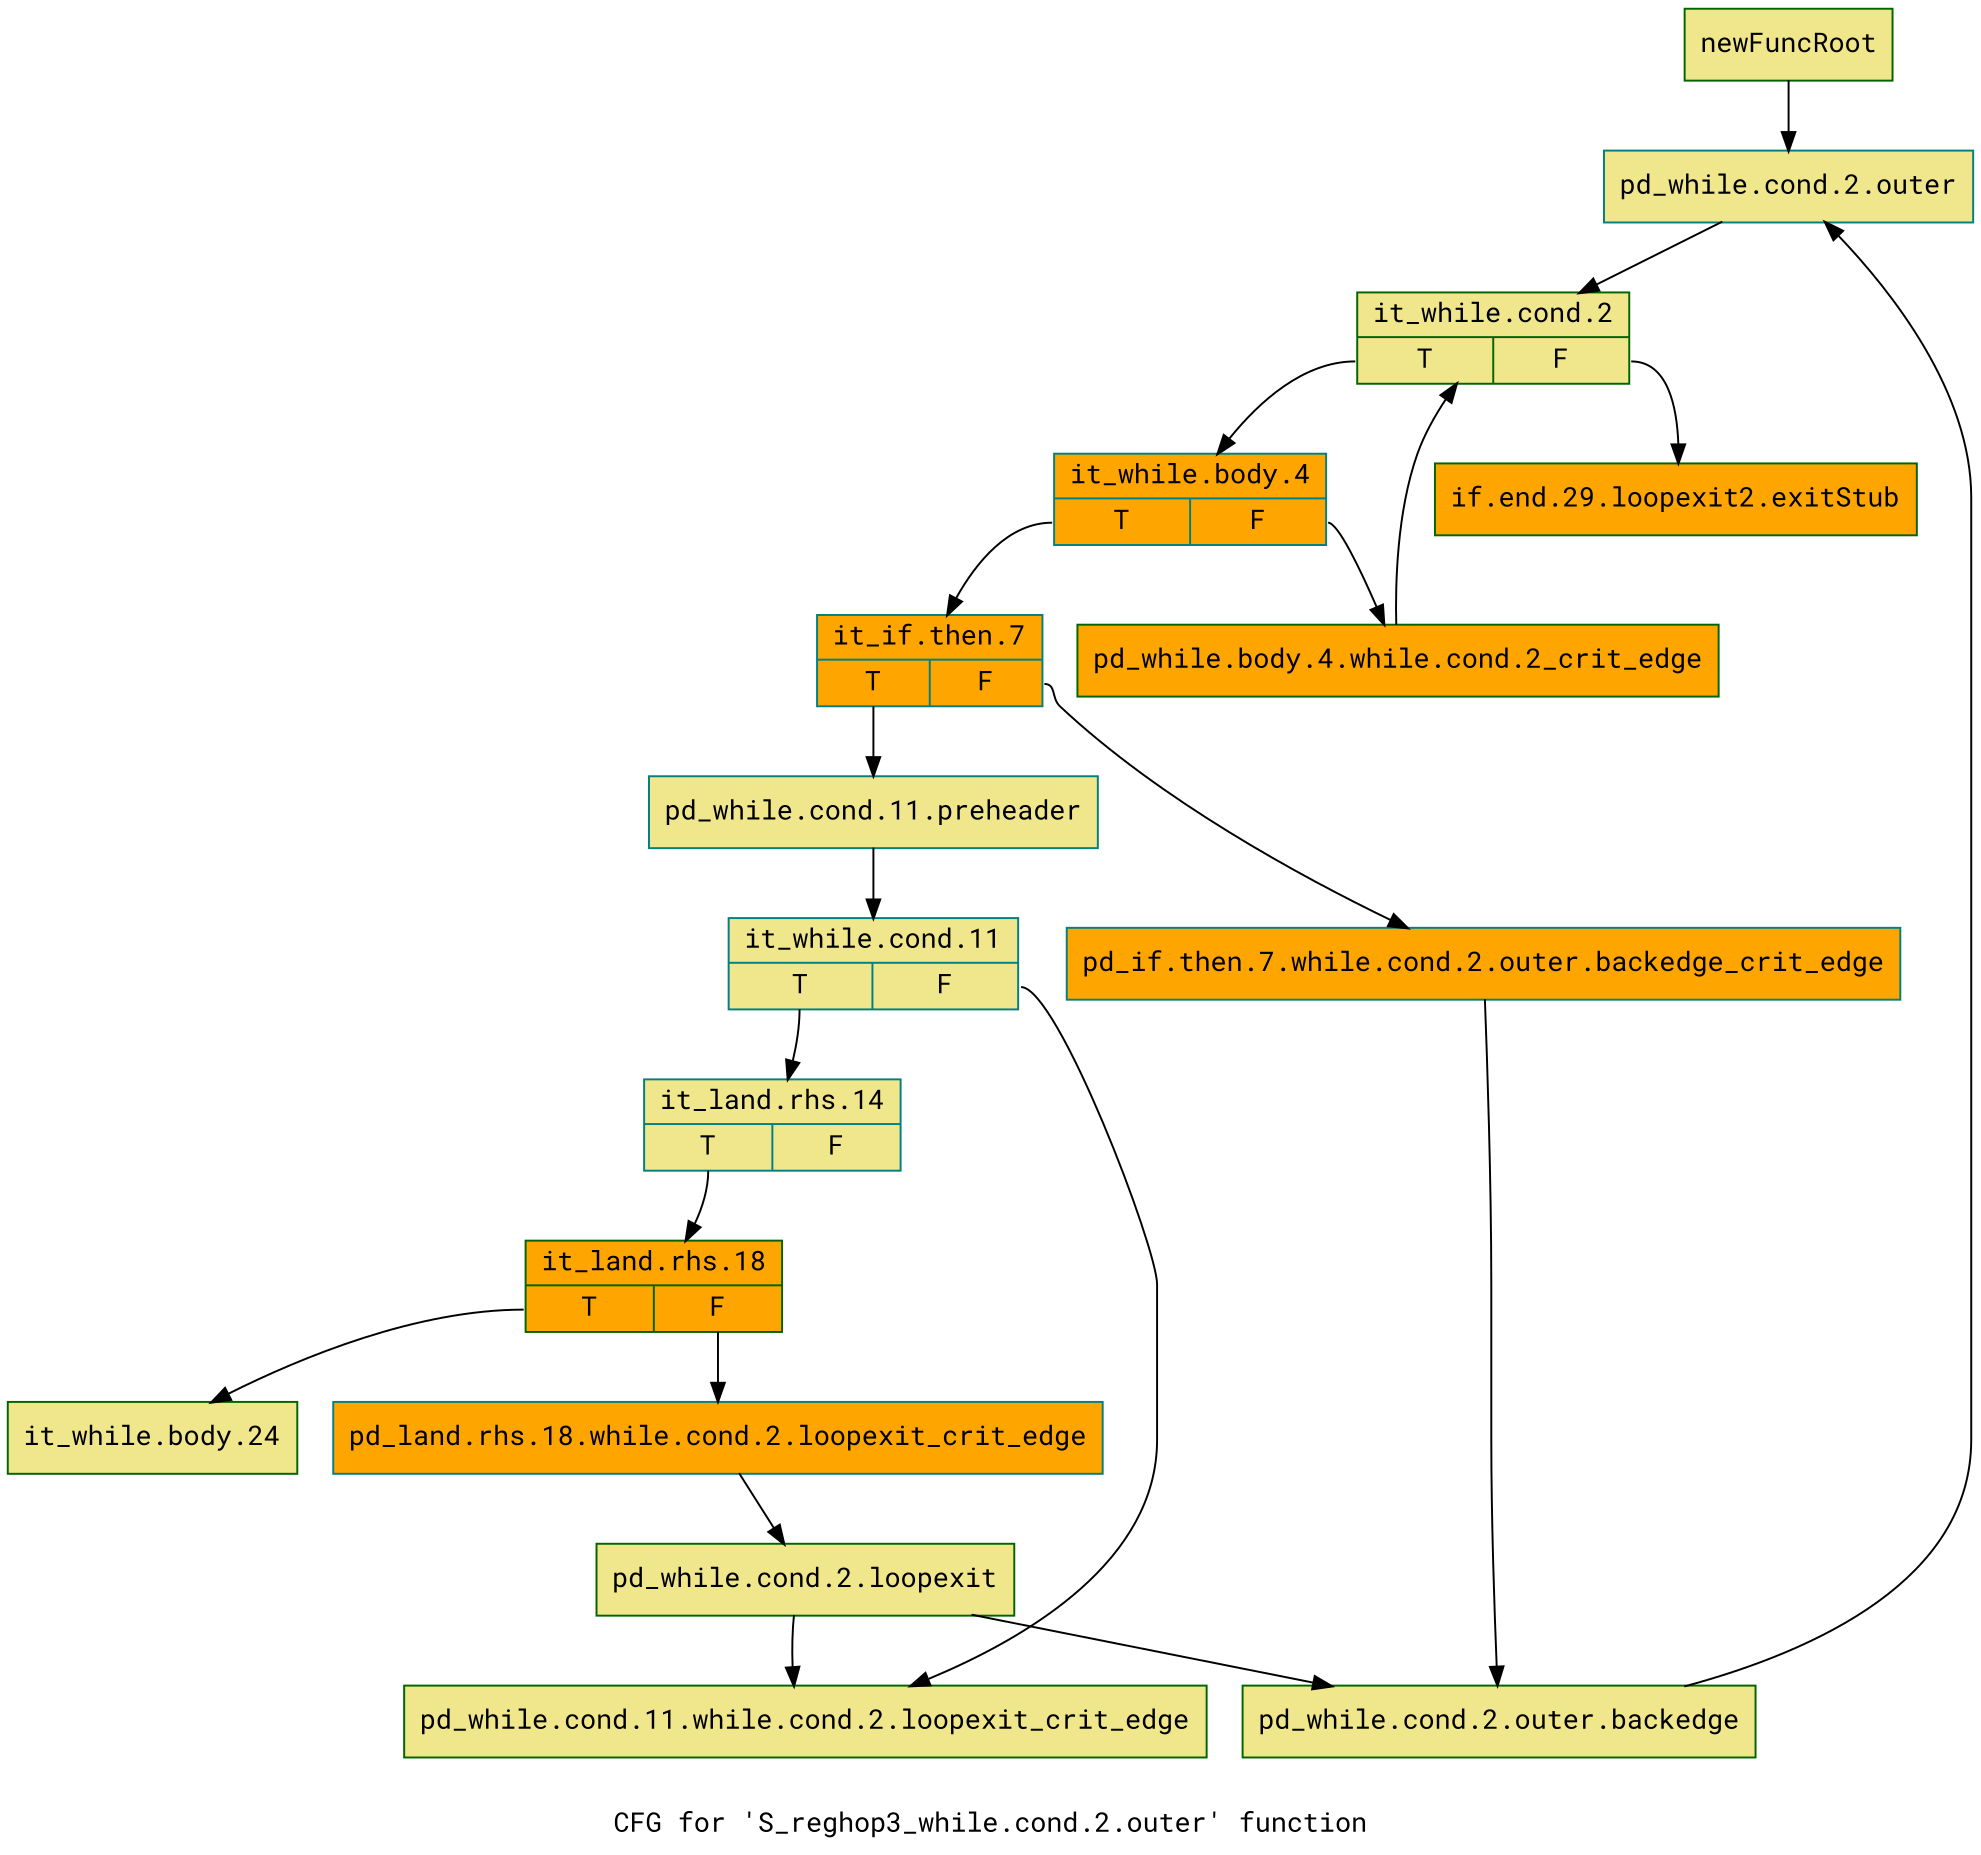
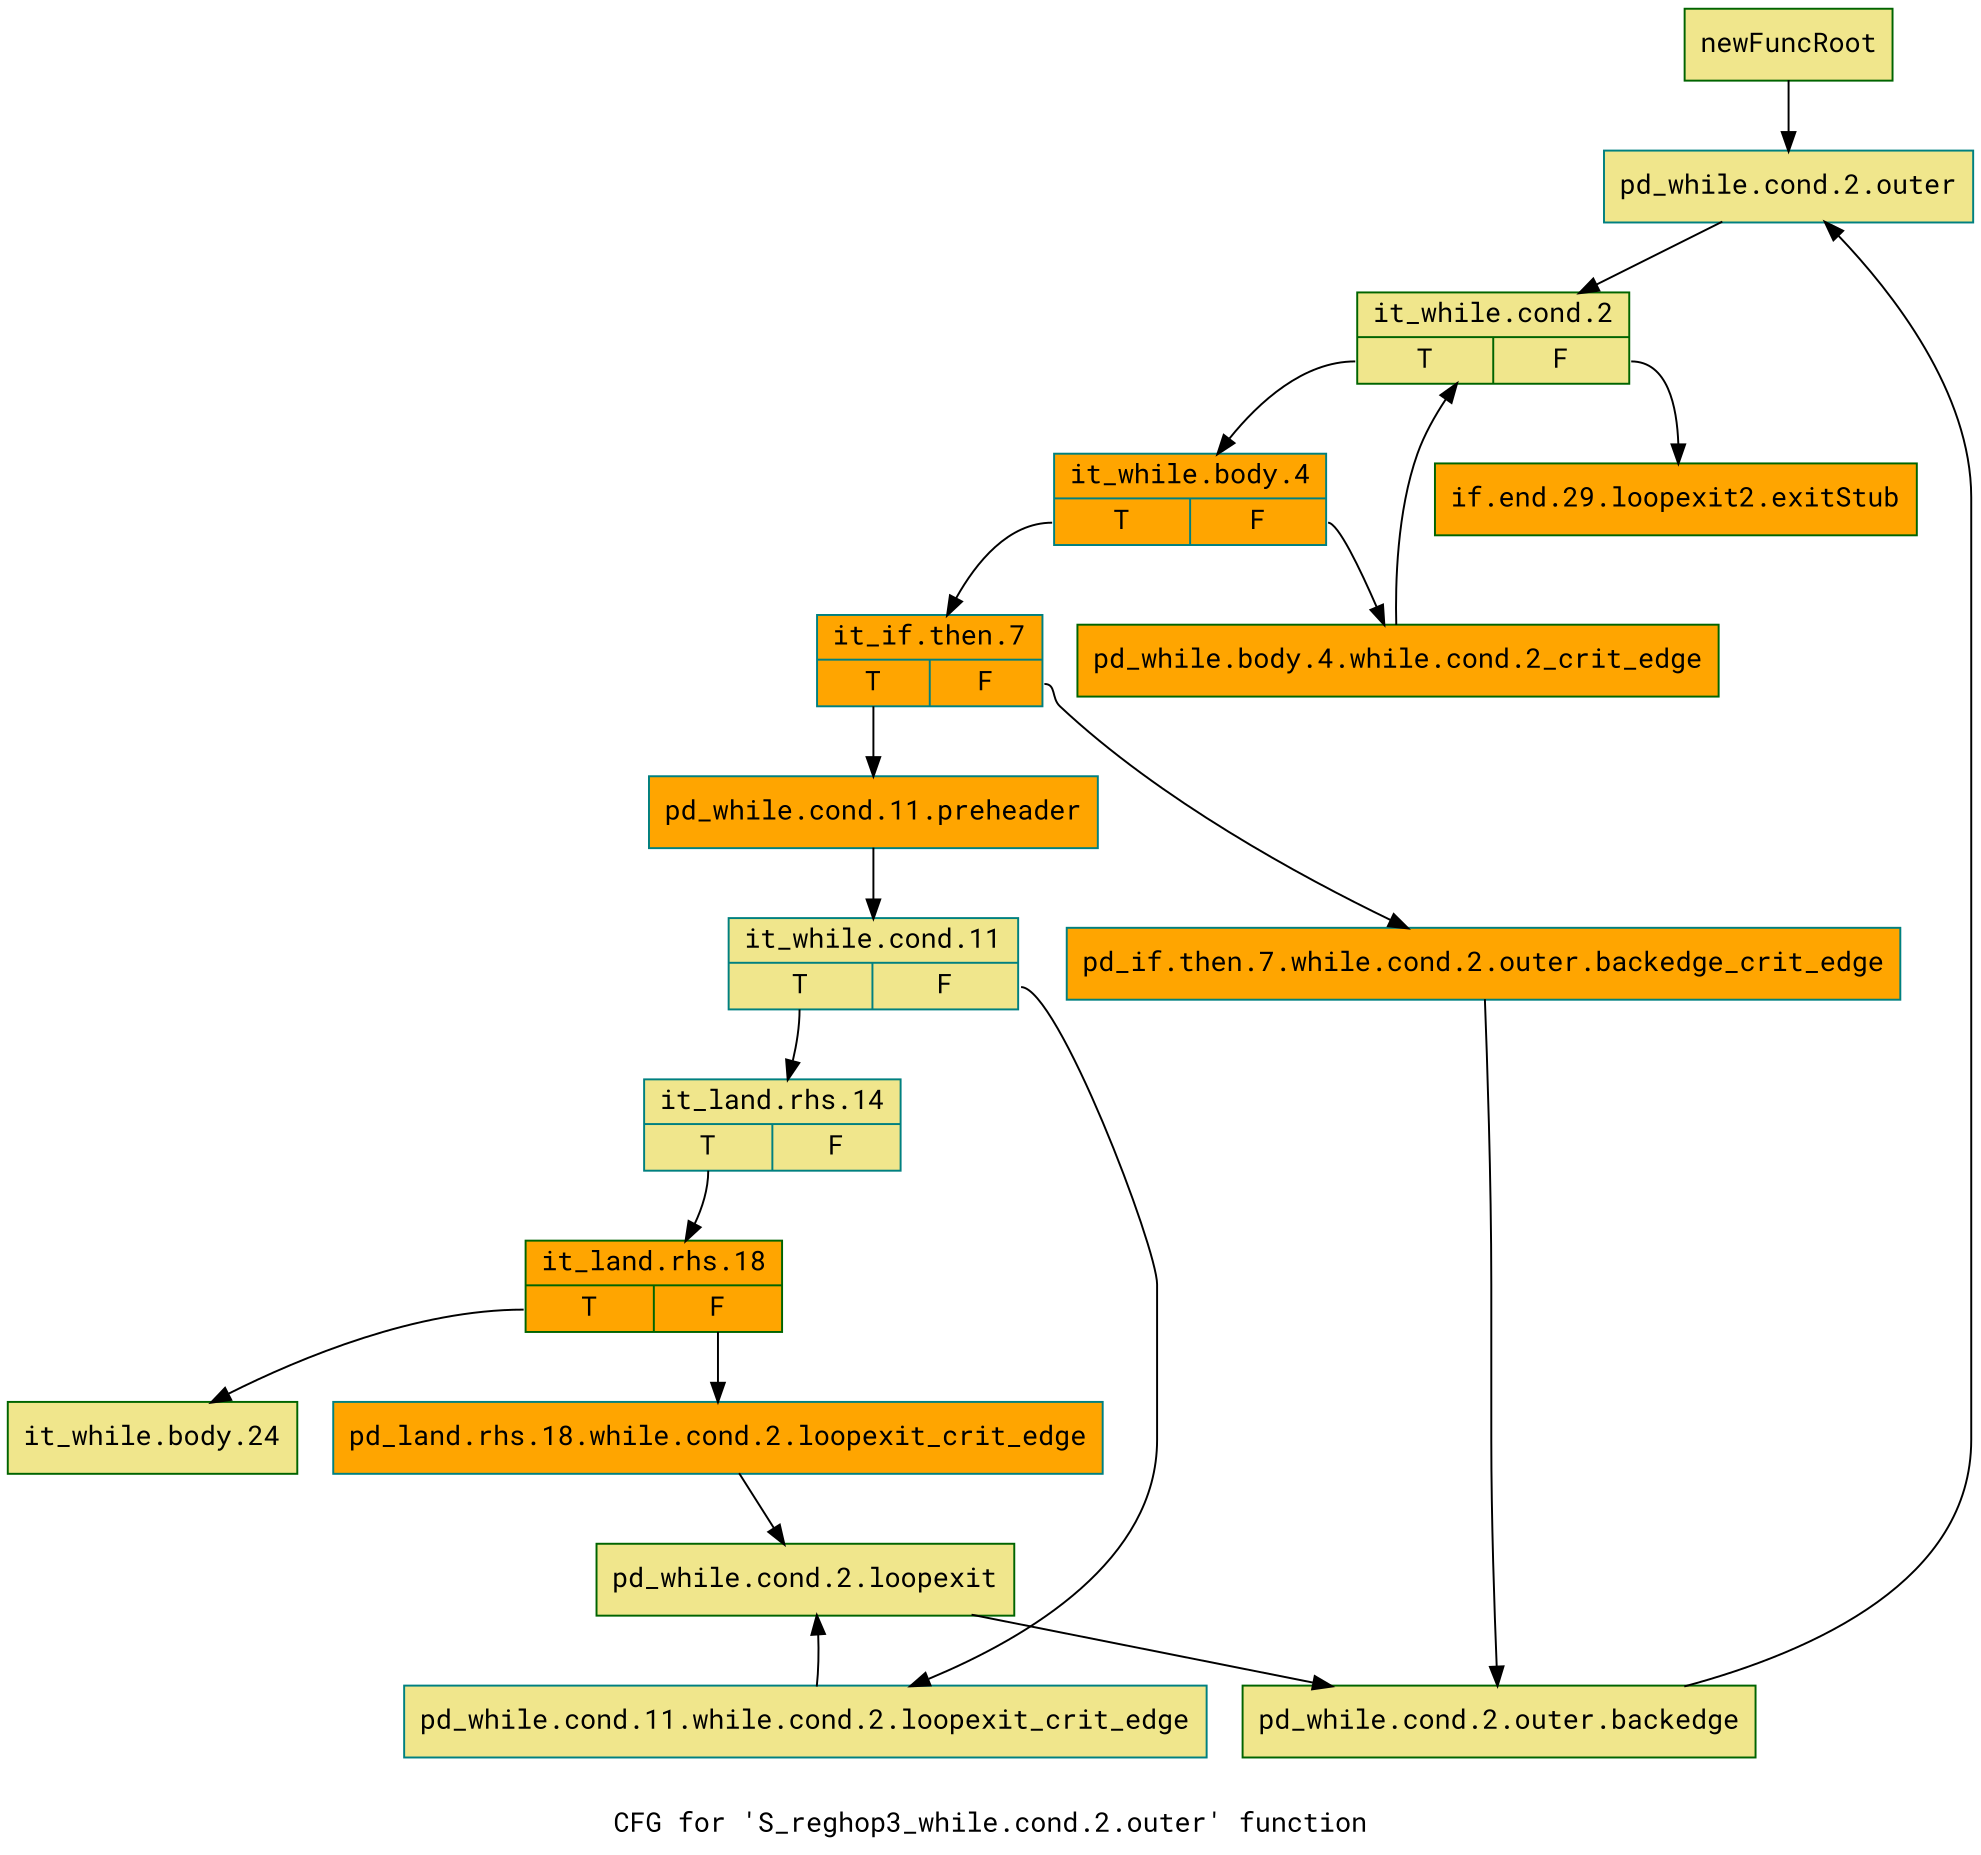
(873, 812) -> (873, 812)
(792, 1641) -> (818, 1661)
(805, 1722) -> (805, 1722)
